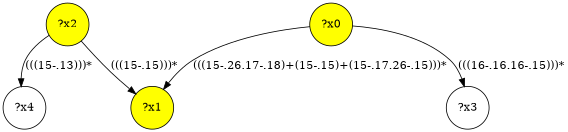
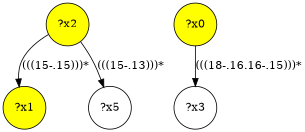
(234, 42) -> none
(511, 66) -> (248, 66)
(24, 108) -> (110, 108)
